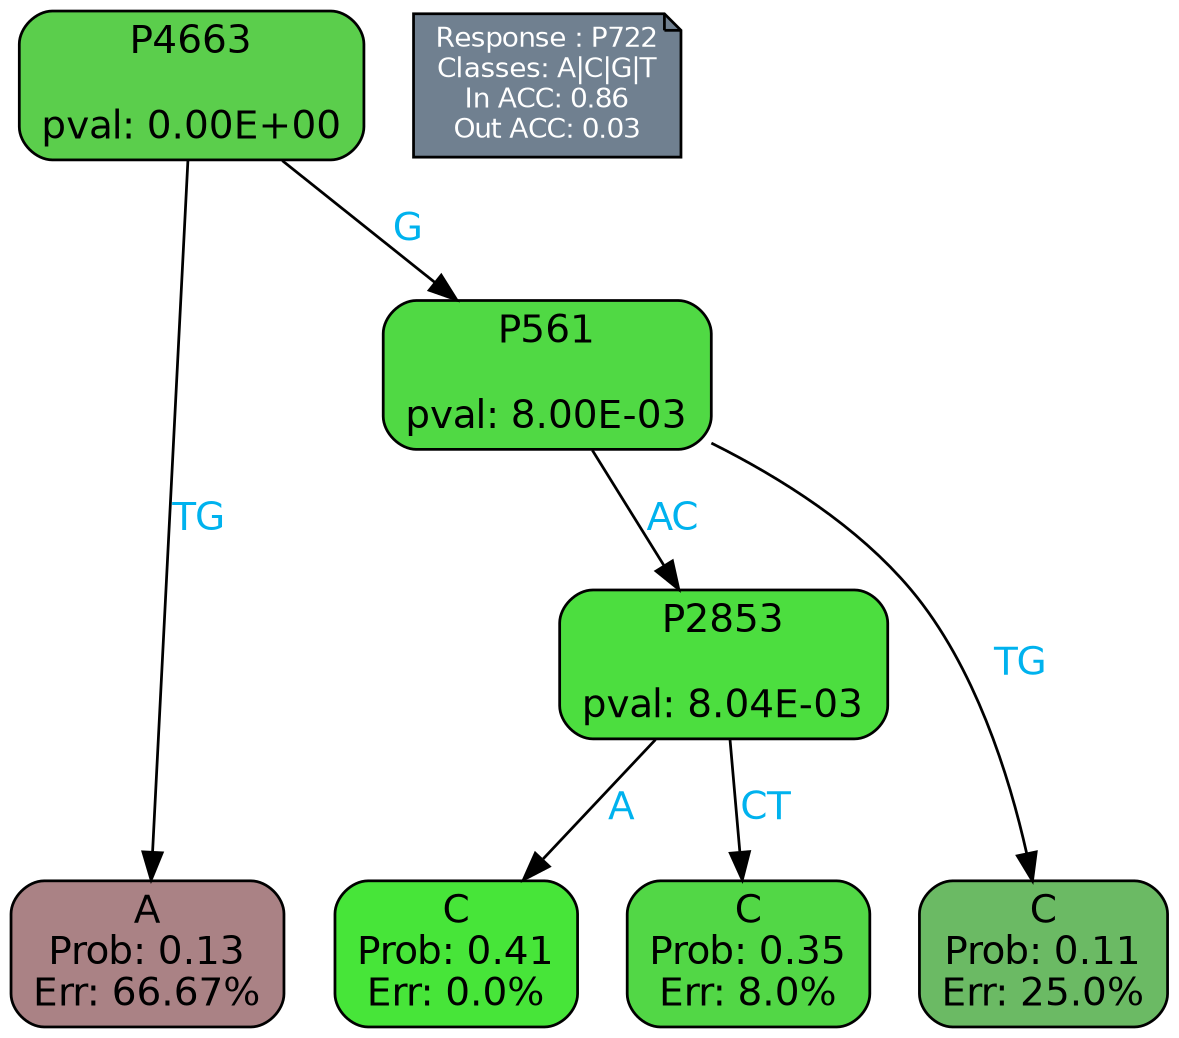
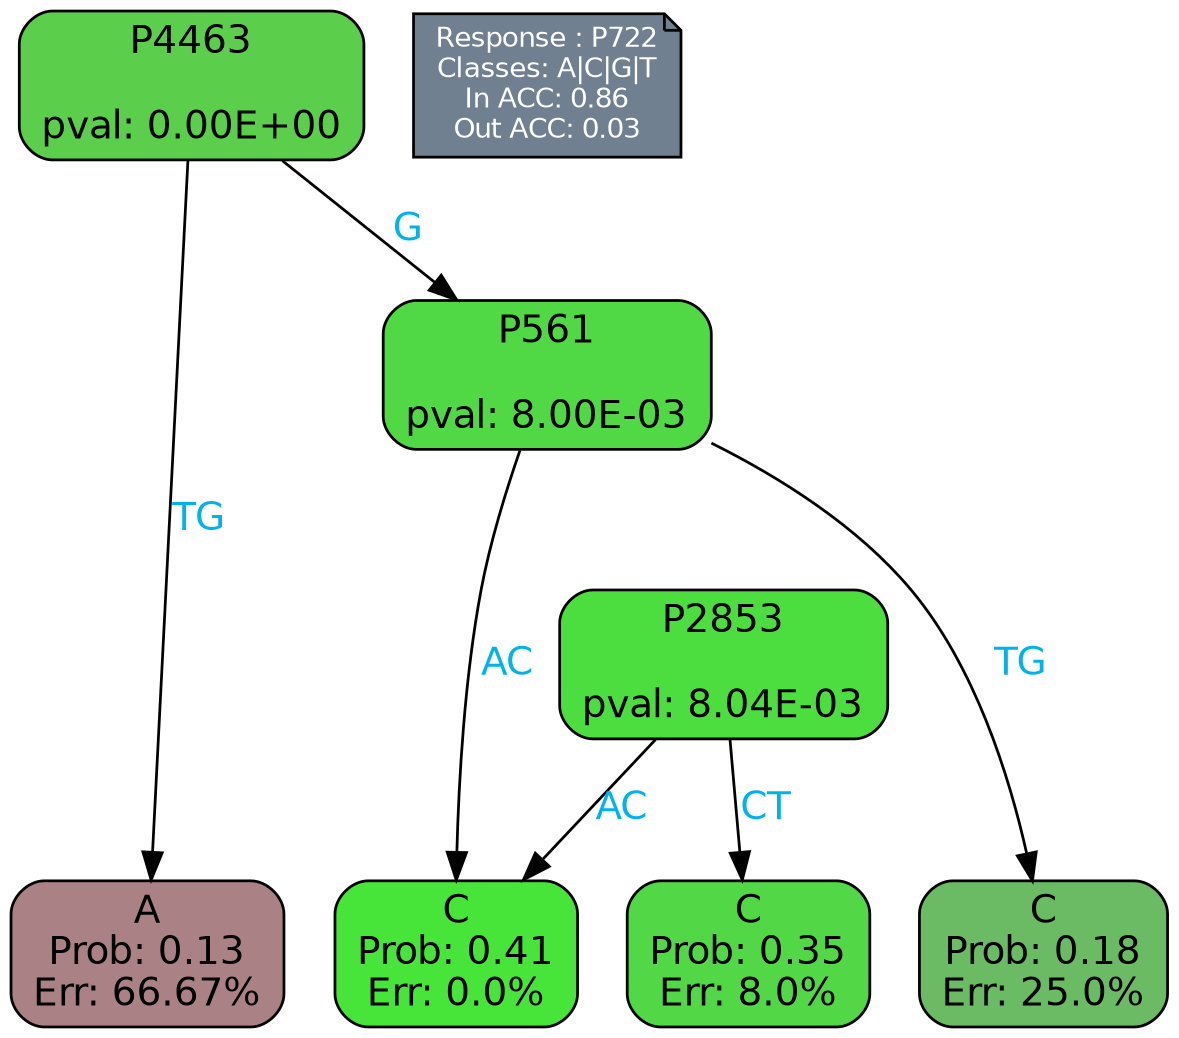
(192, 85) -> (192, 85)
(628, 508) -> (472, 648)
(622, 809) -> (622, 809)
(1044, 954) -> (1044, 954)
